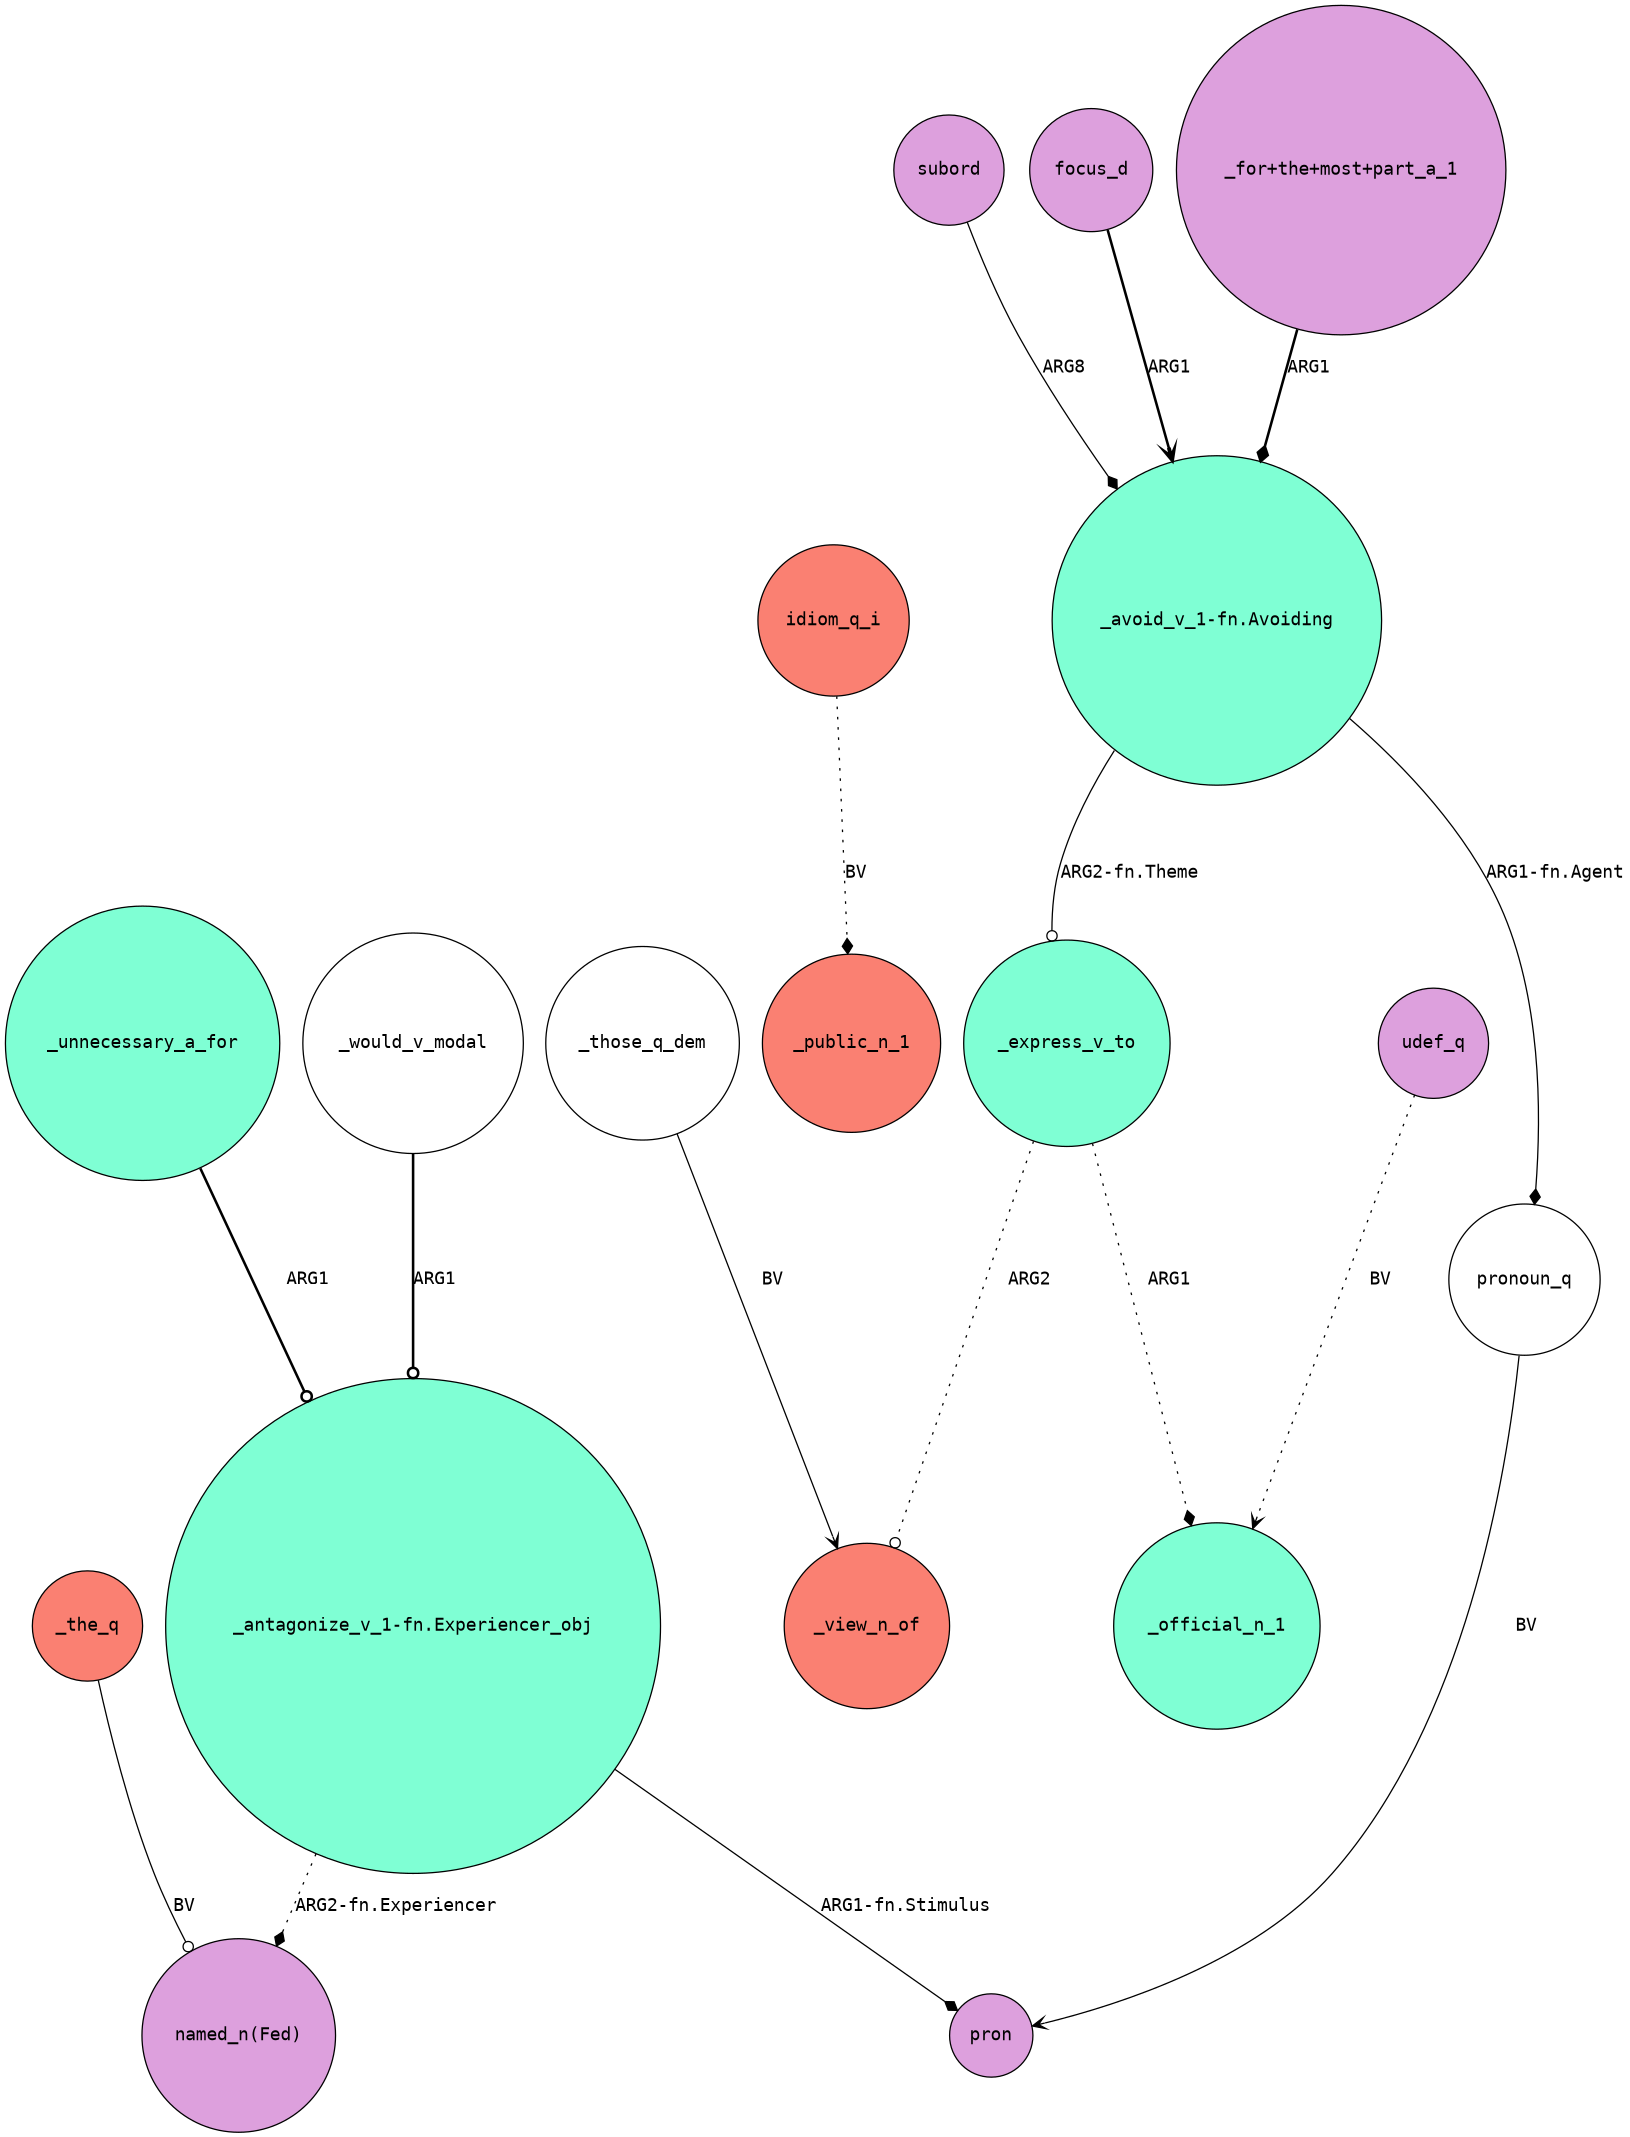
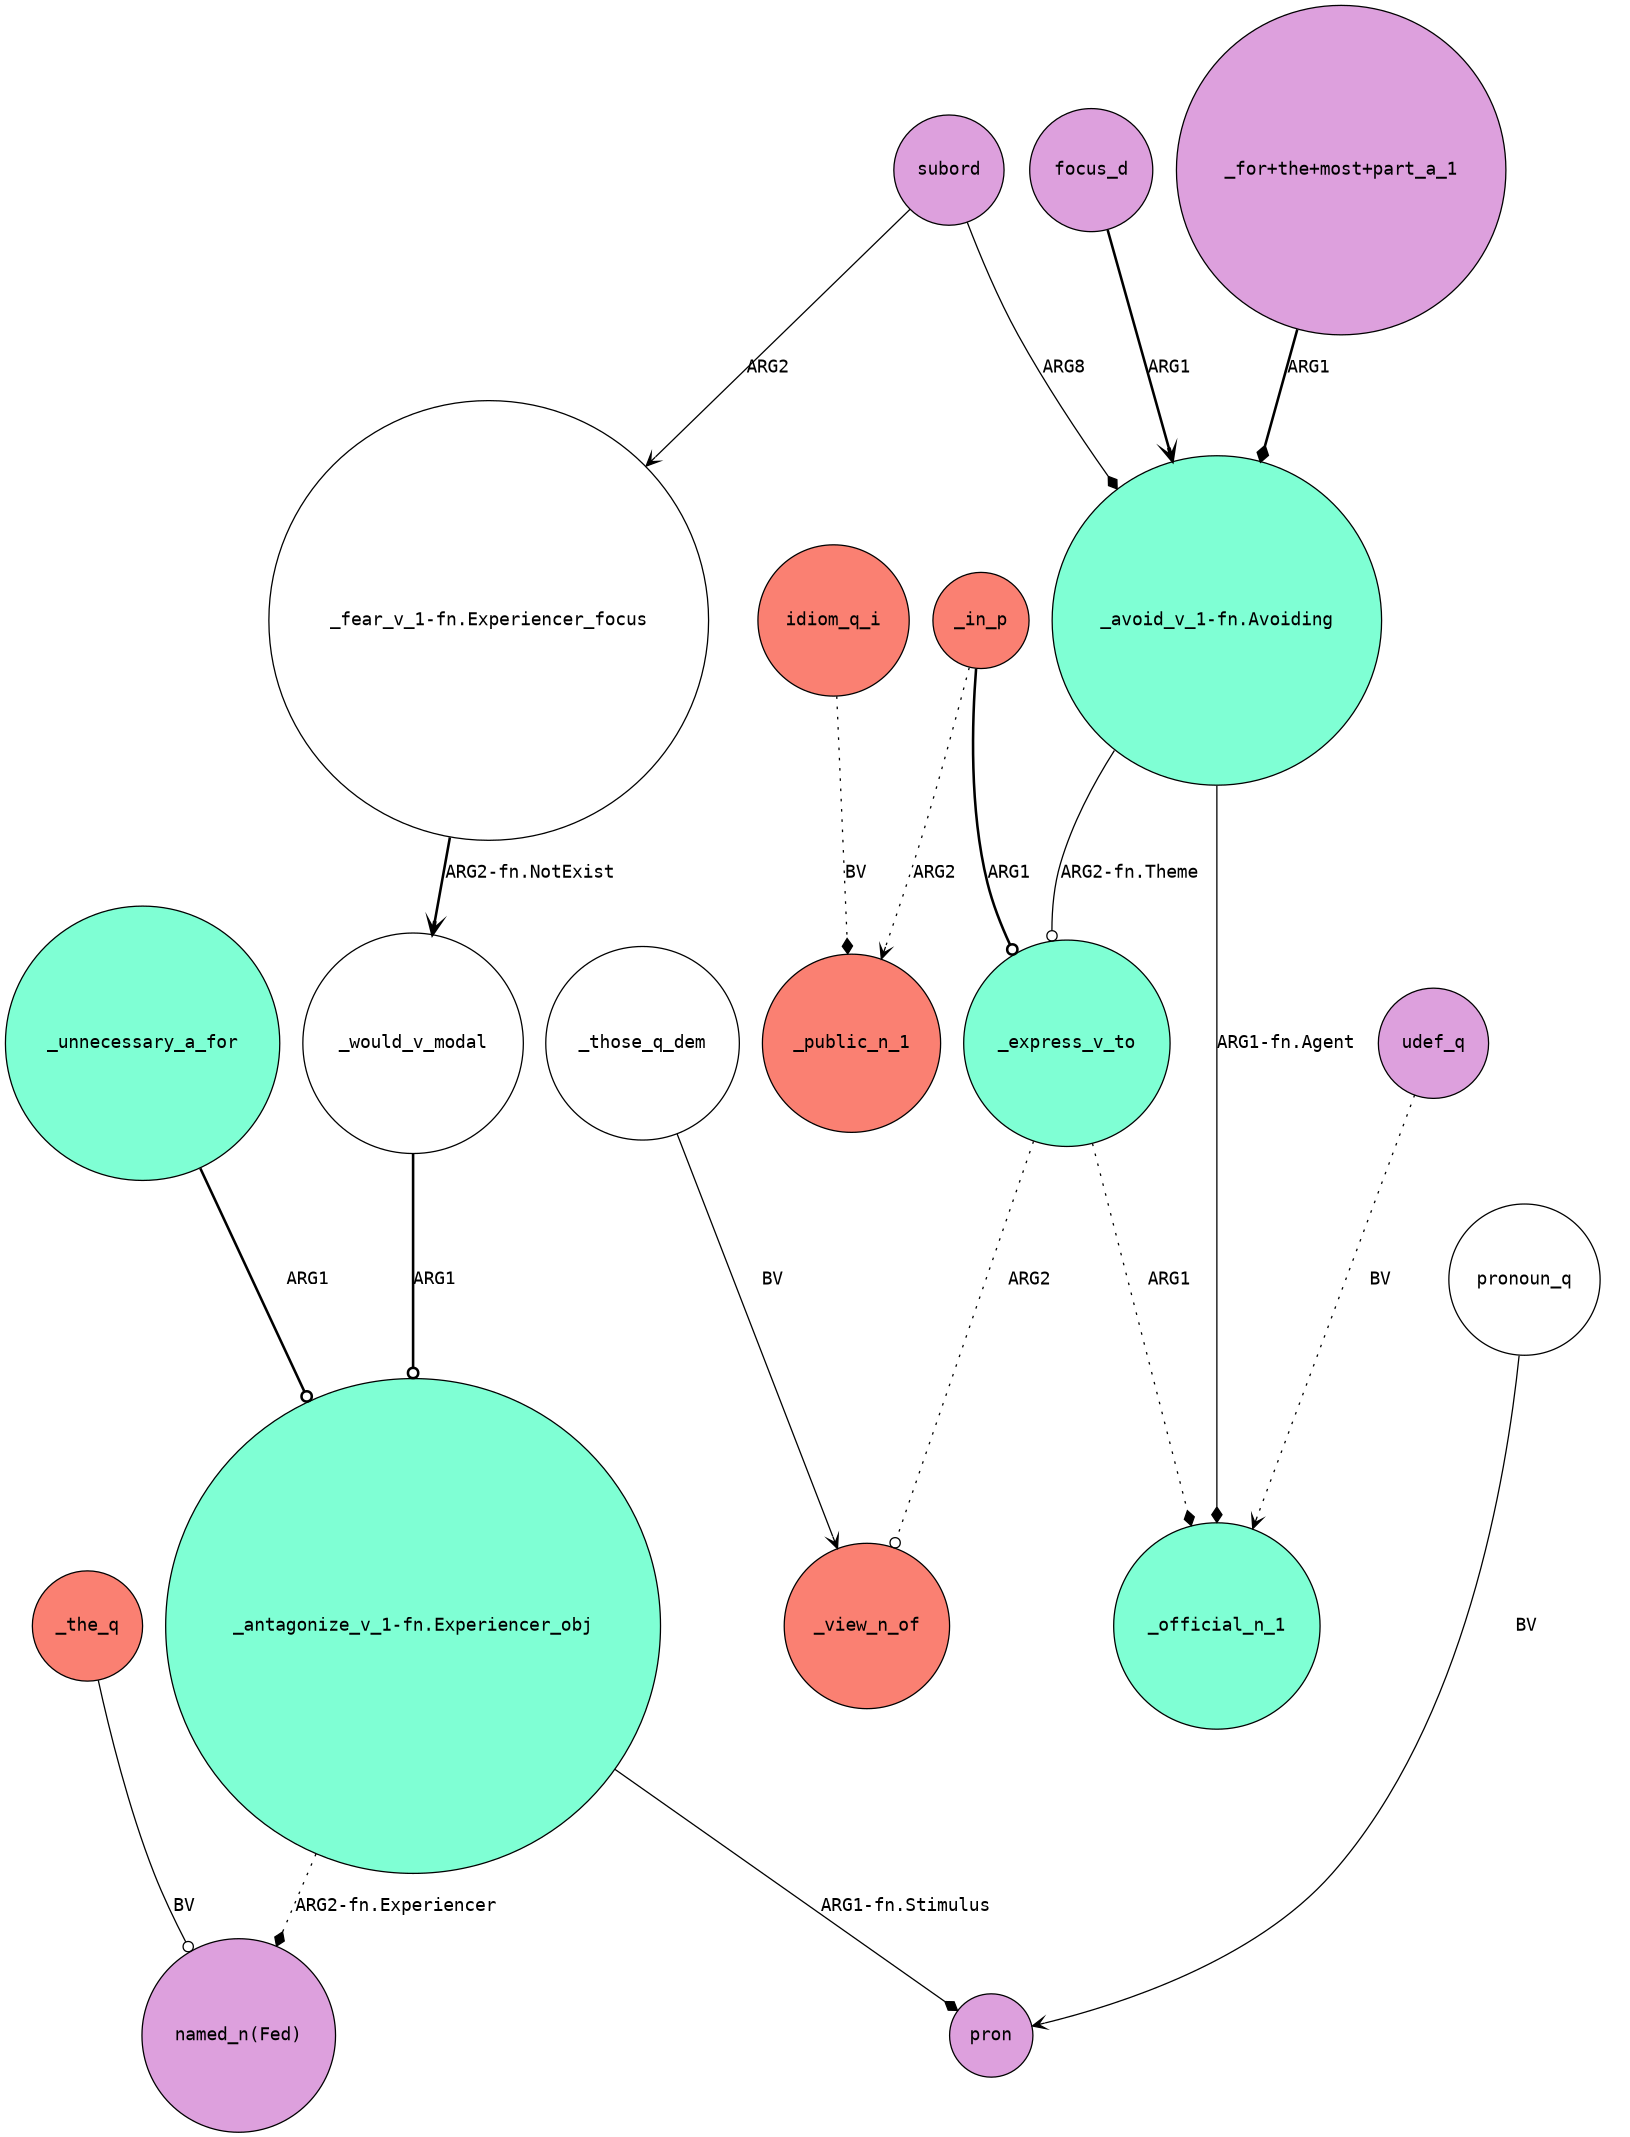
none -> (489, 620)
none -> (981, 620)
(1508, 927) -> (1217, 1146)
